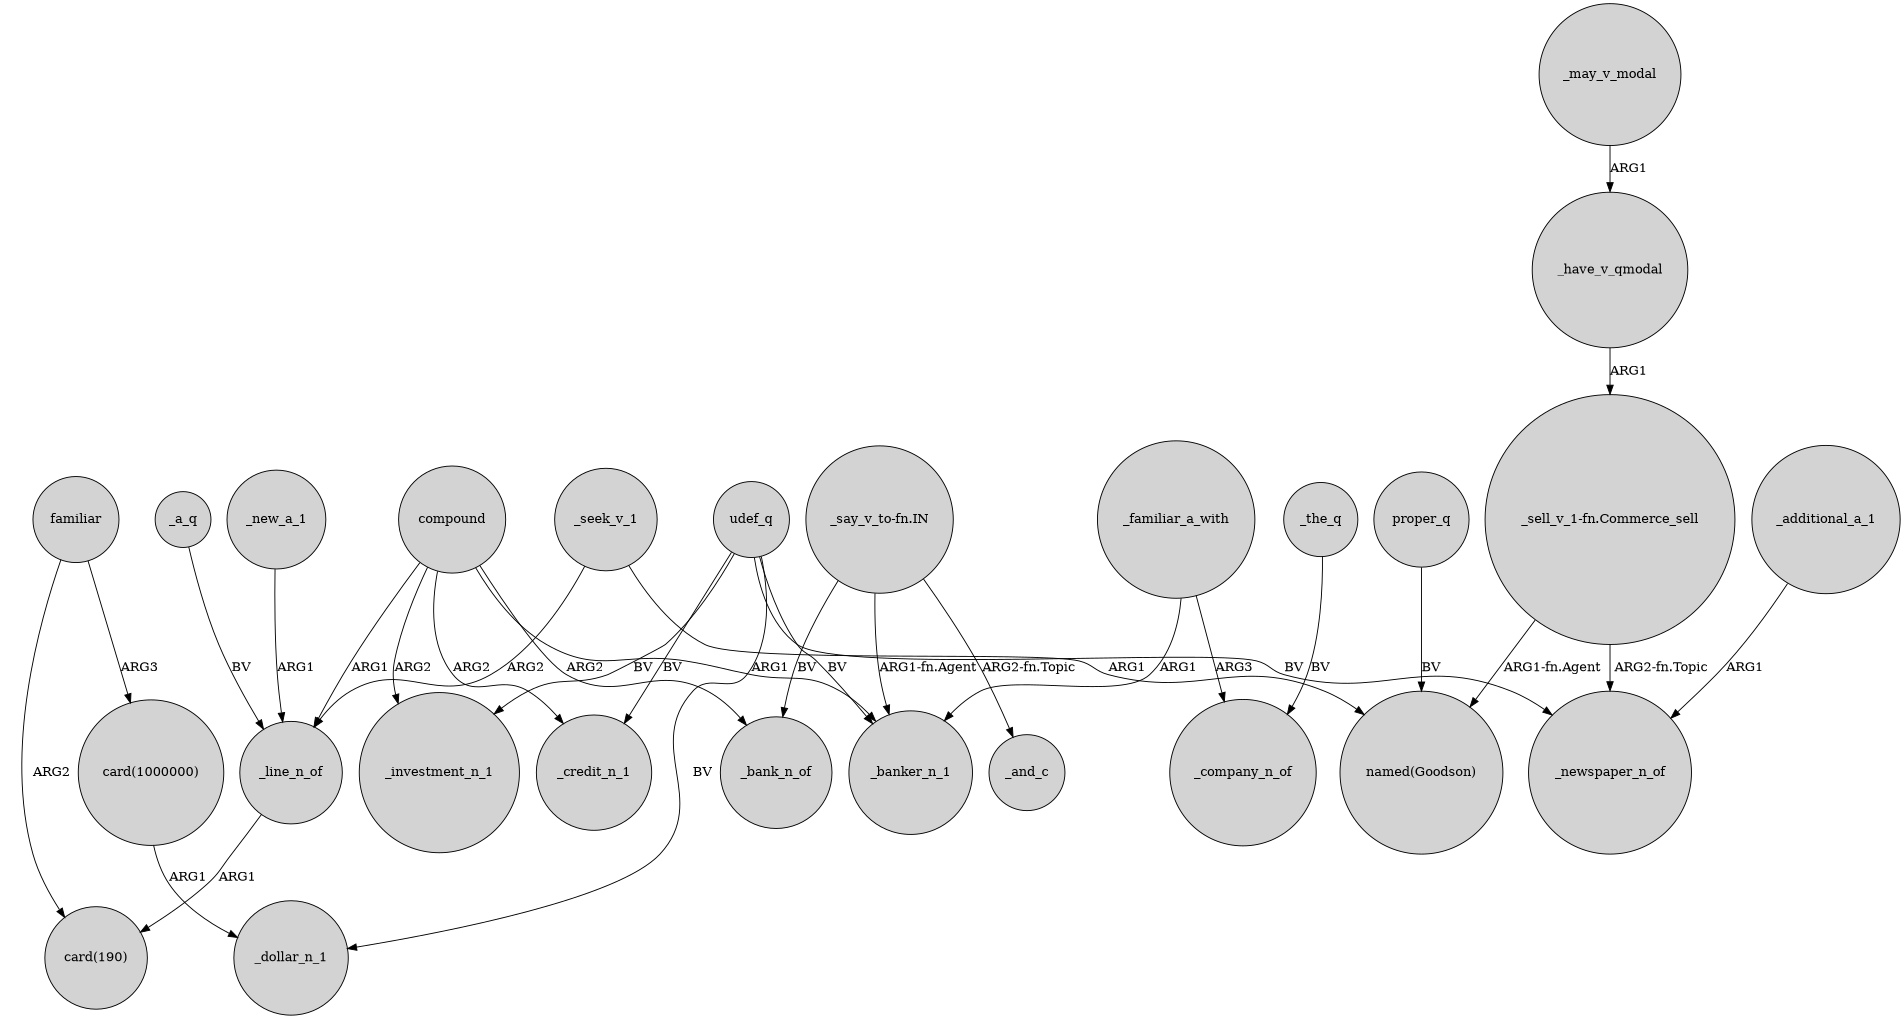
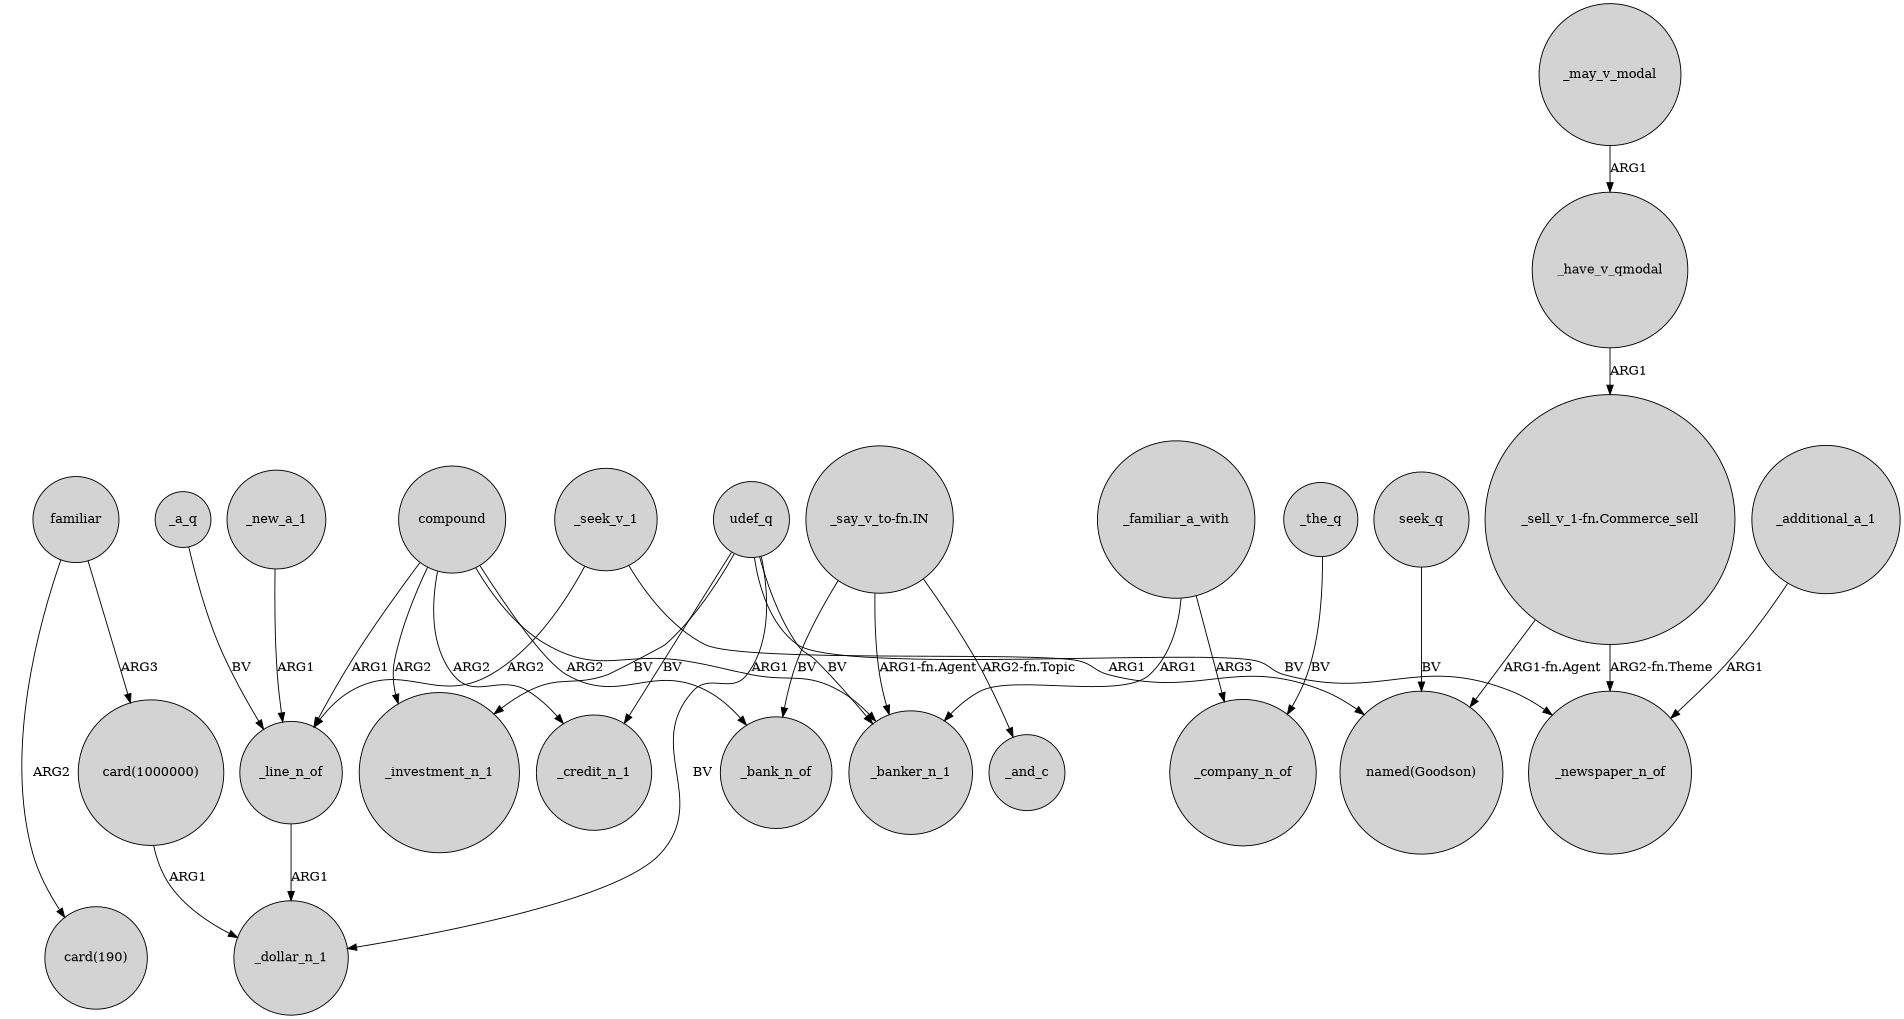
(1421, 520) -> (1421, 520)
(1661, 668) -> (1661, 668)
(213, 879) -> (291, 858)
